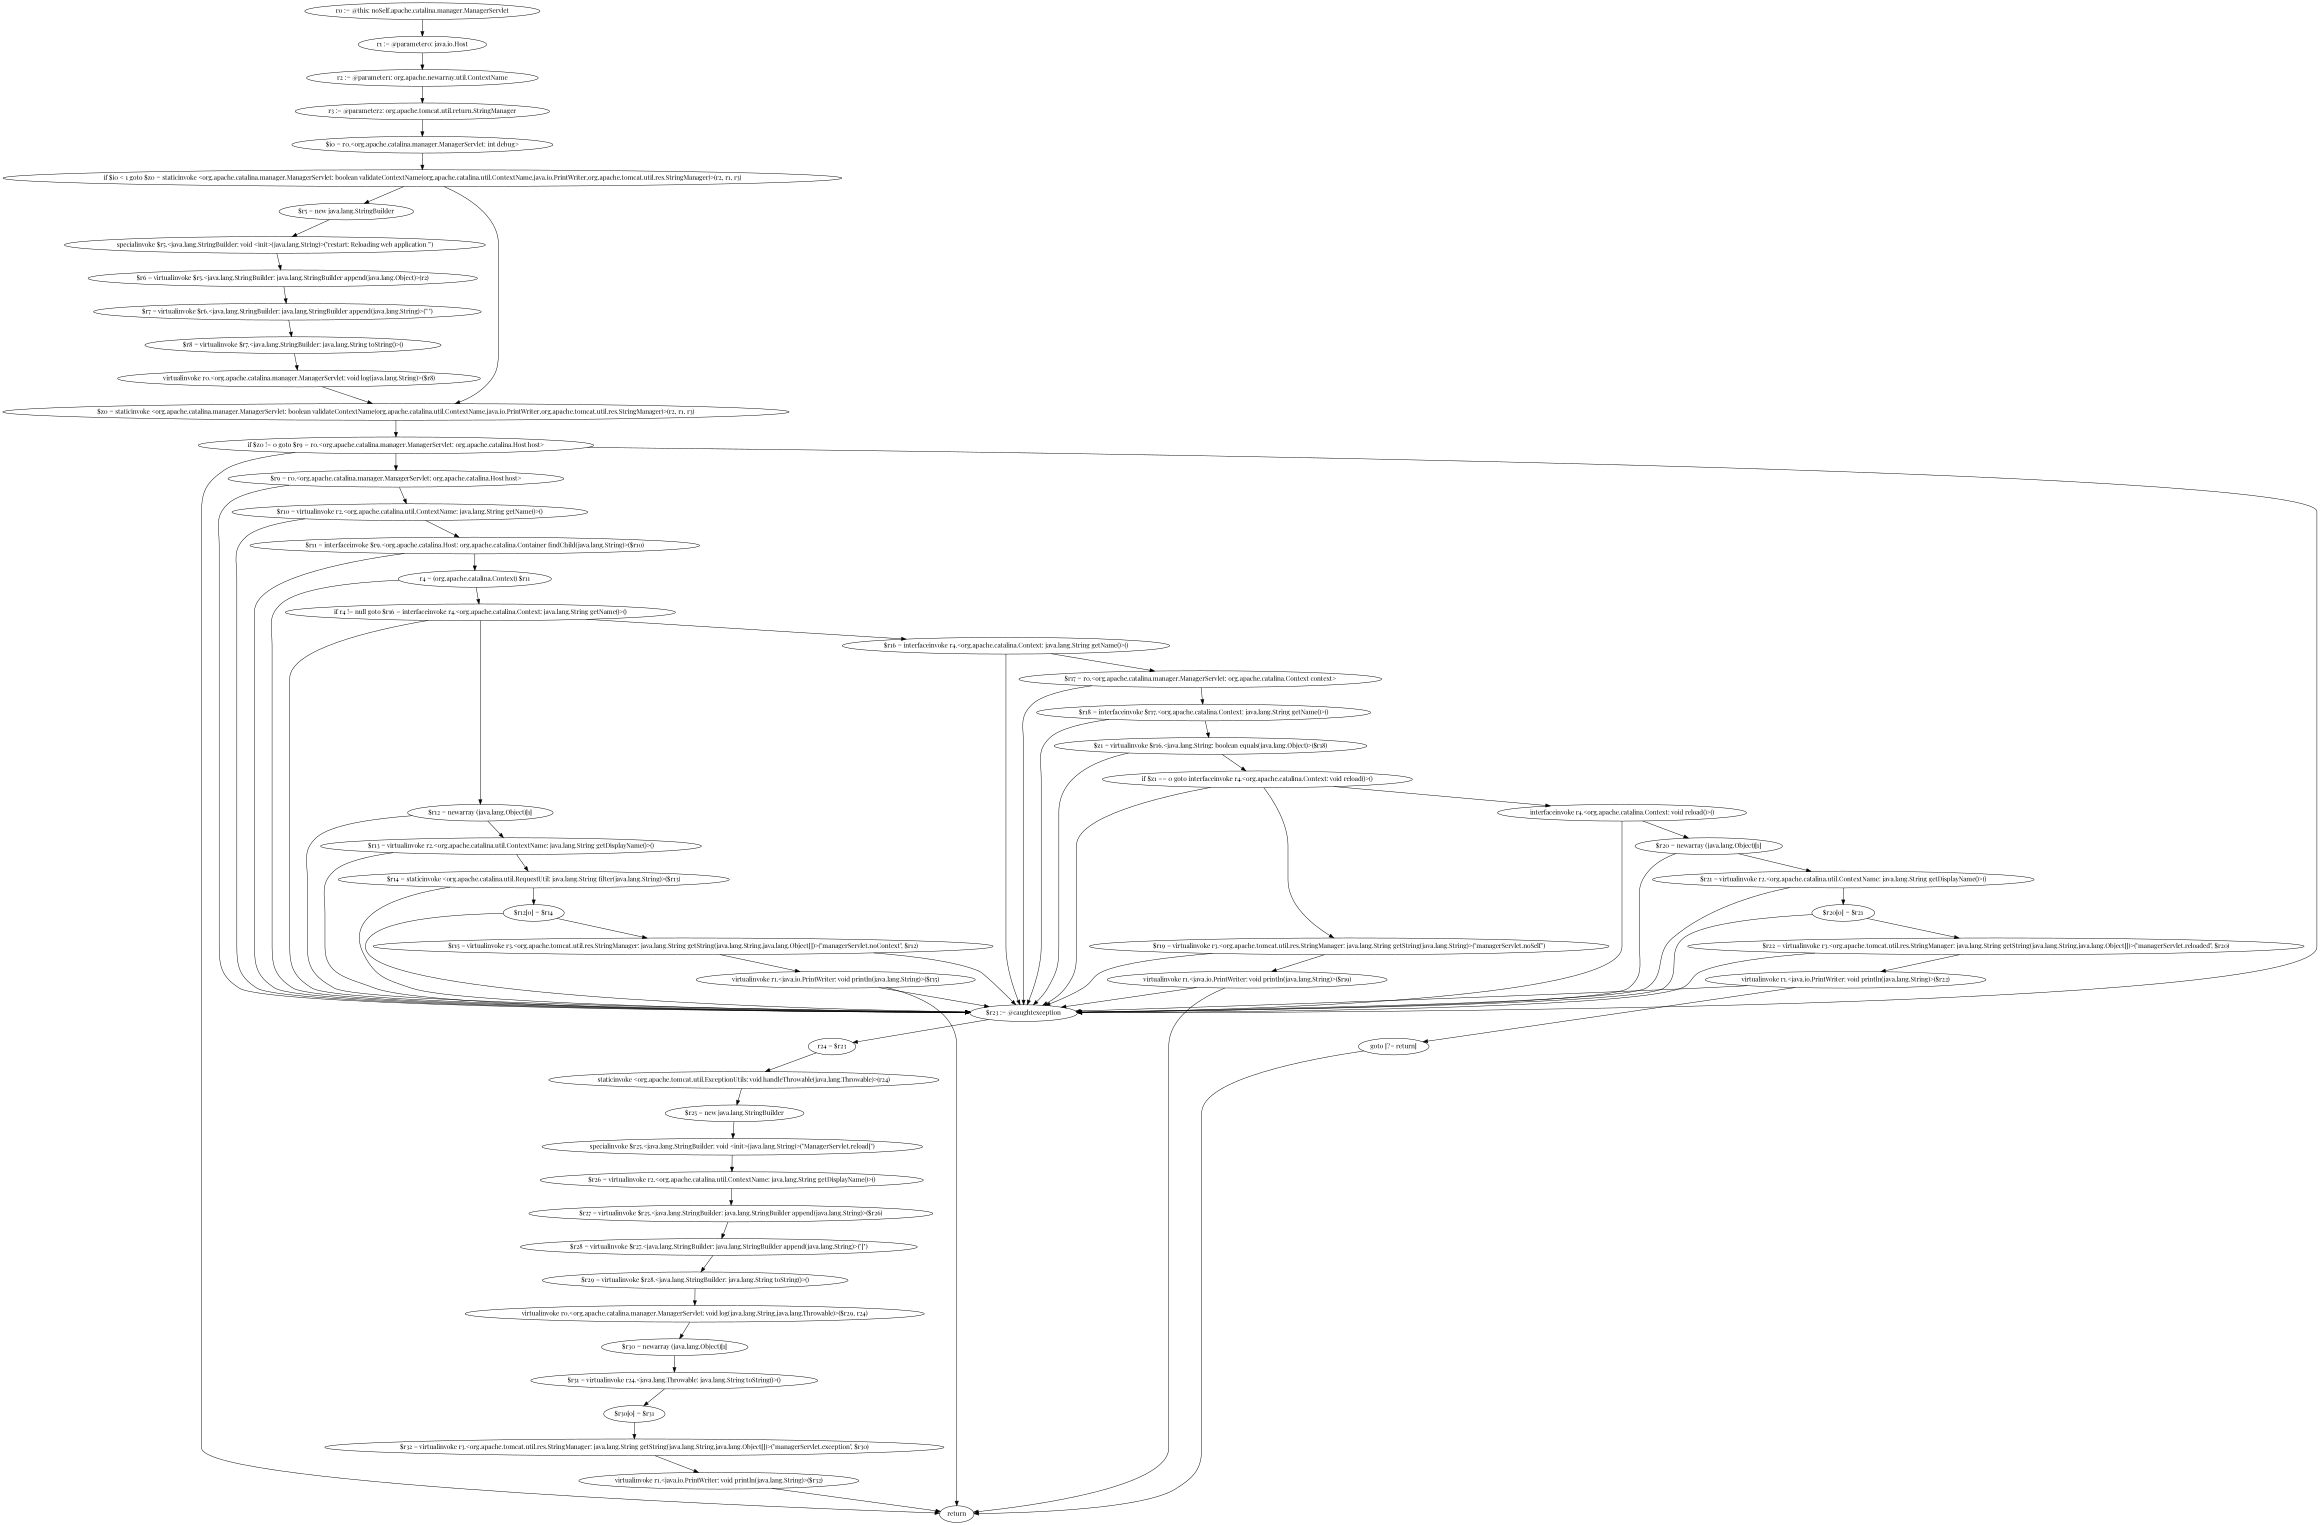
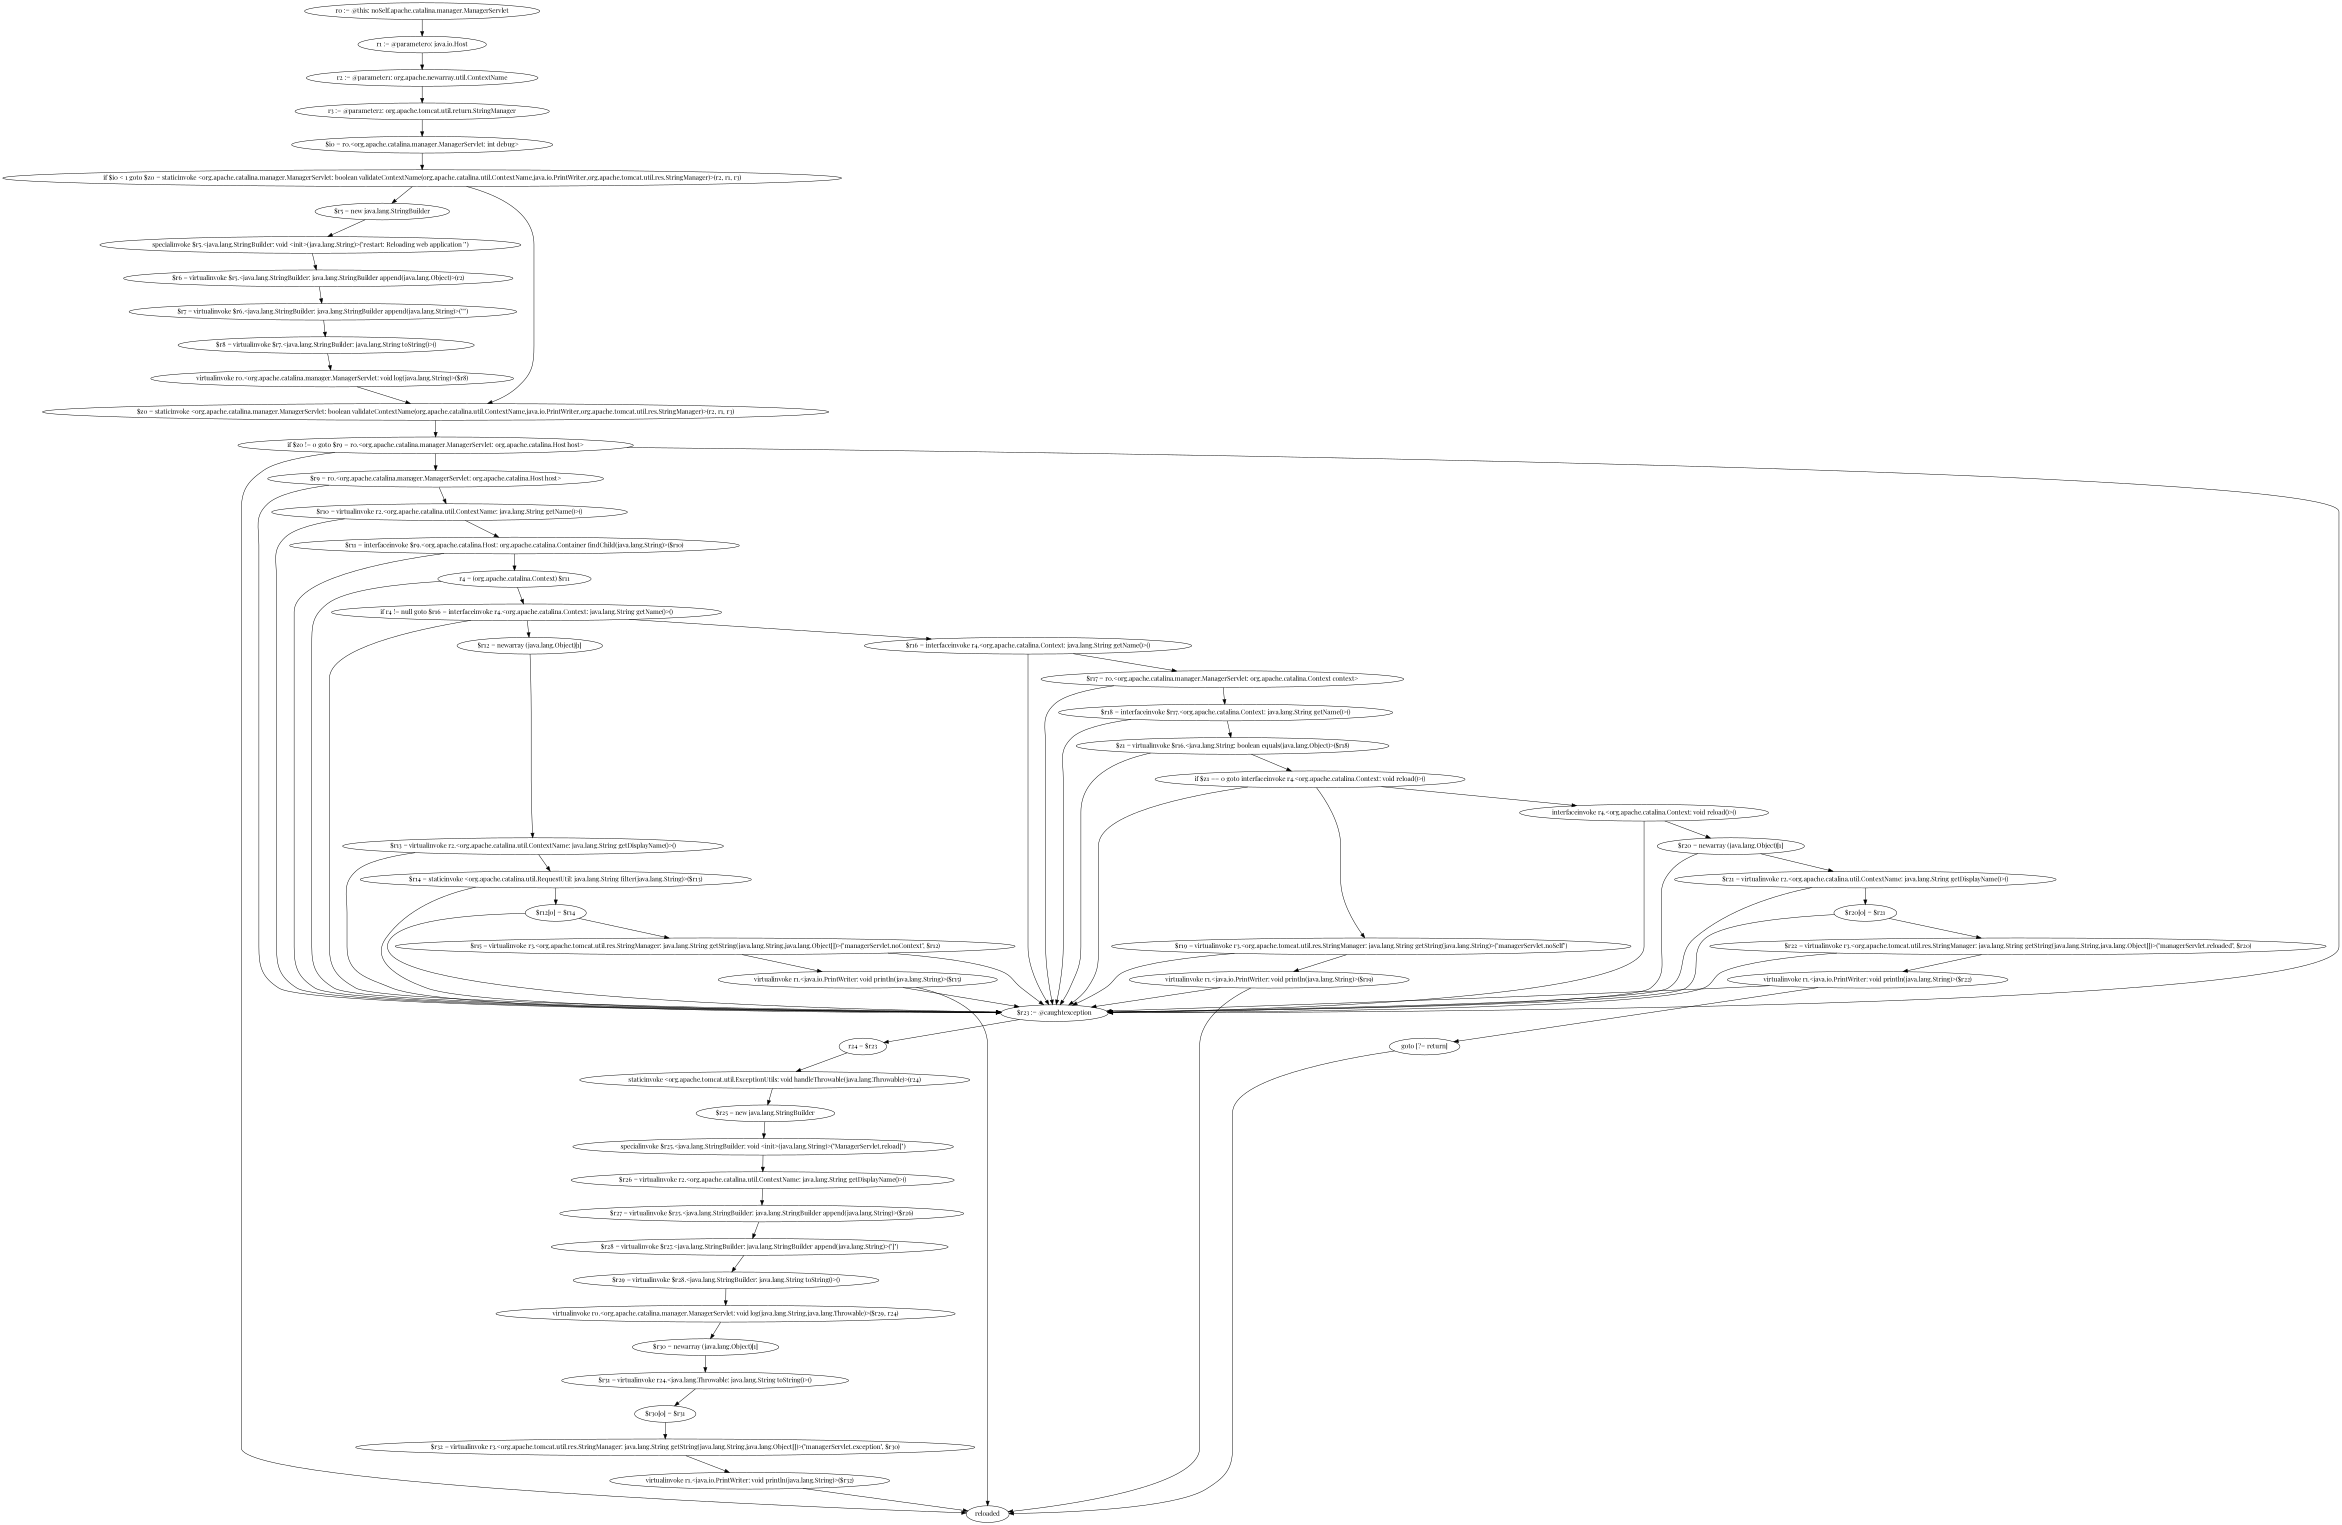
(339, 989) -> none
(957, 1514) -> (988, 1514)
